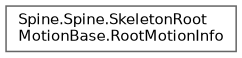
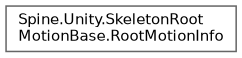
(121, 29) -> (121, 29)
